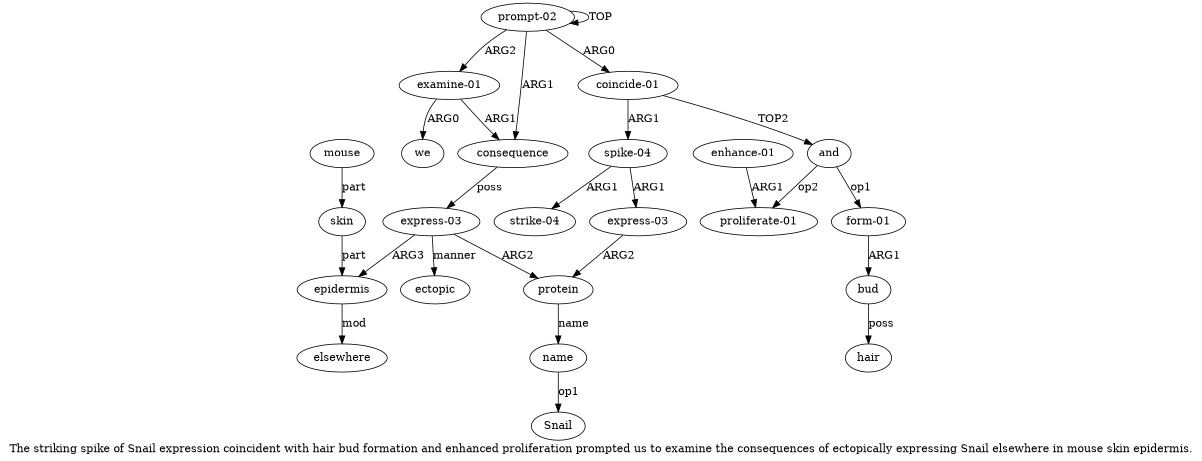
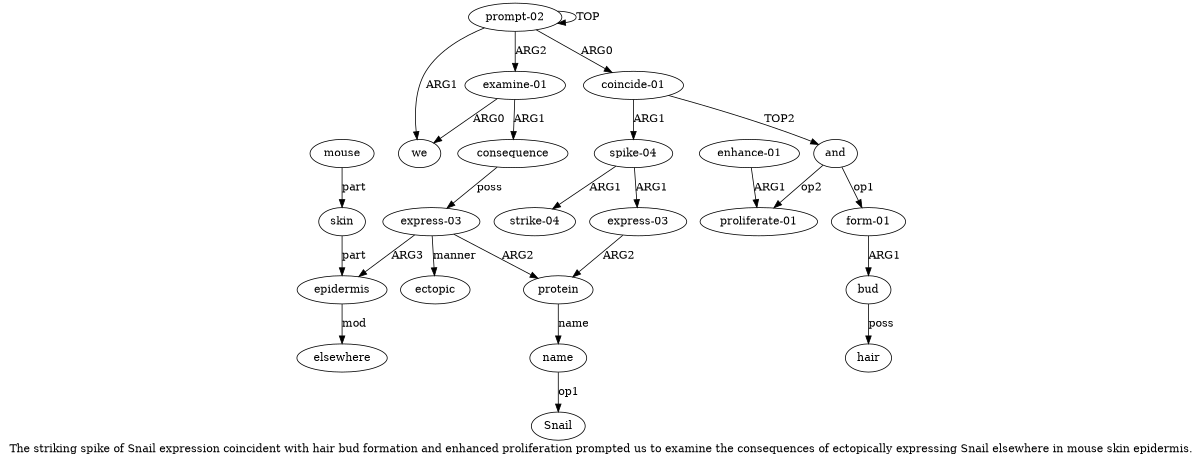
(522, 82) -> (429, 66)
